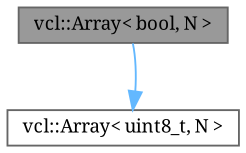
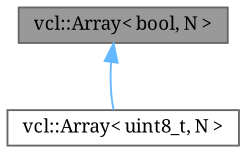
(136, 67) -> (111, 86)
